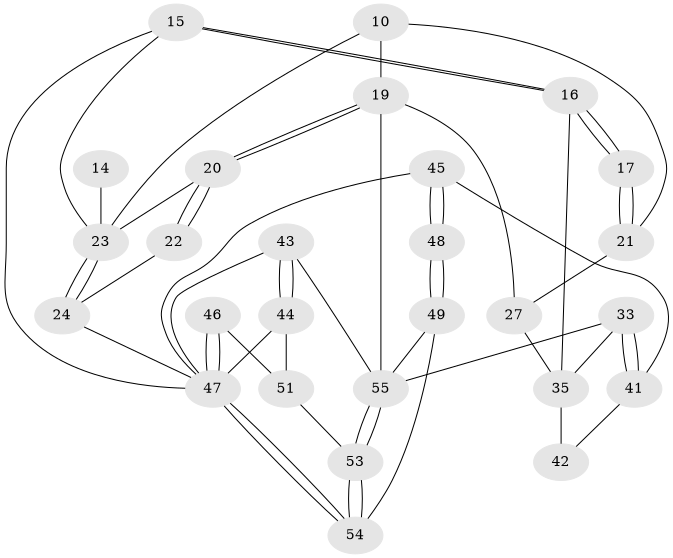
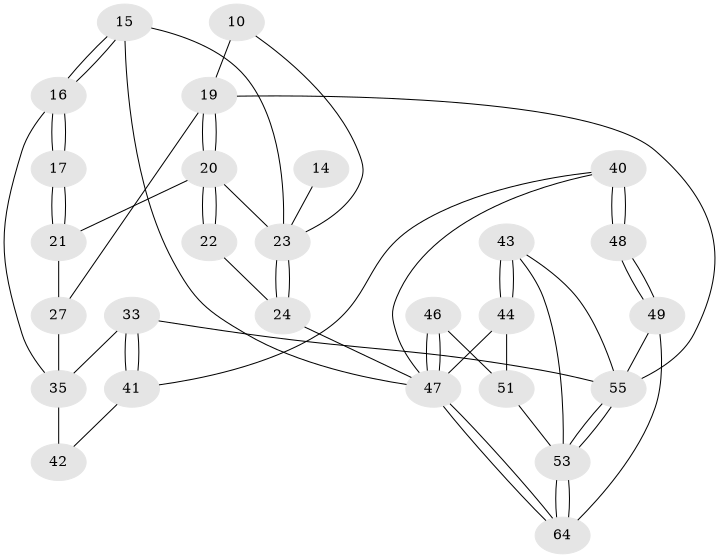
(594, 70) -> (121, 212)
(437, 169) -> (619, 169)
(182, 293) -> (556, 347)
(355, 535) -> (563, 535)
